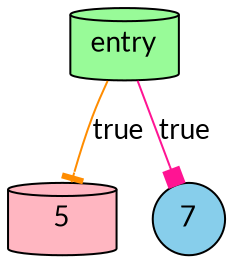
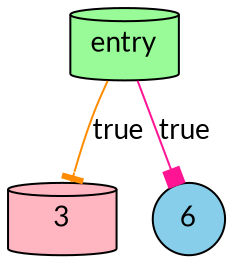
(62, 219) -> (62, 219)
(189, 219) -> (189, 219)
